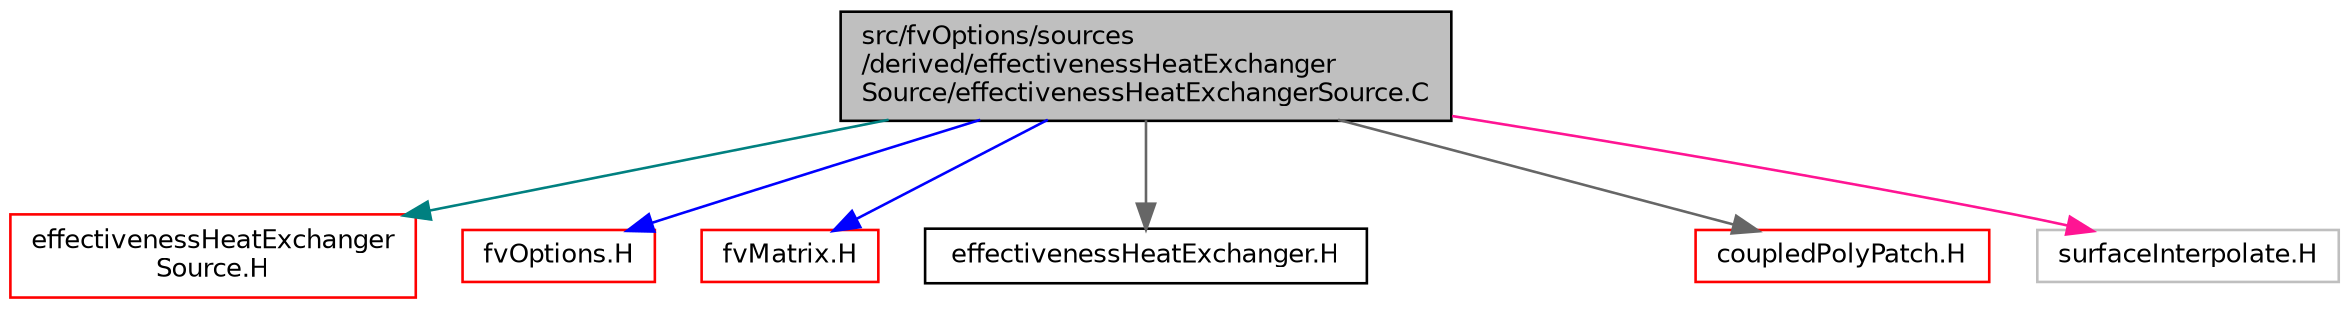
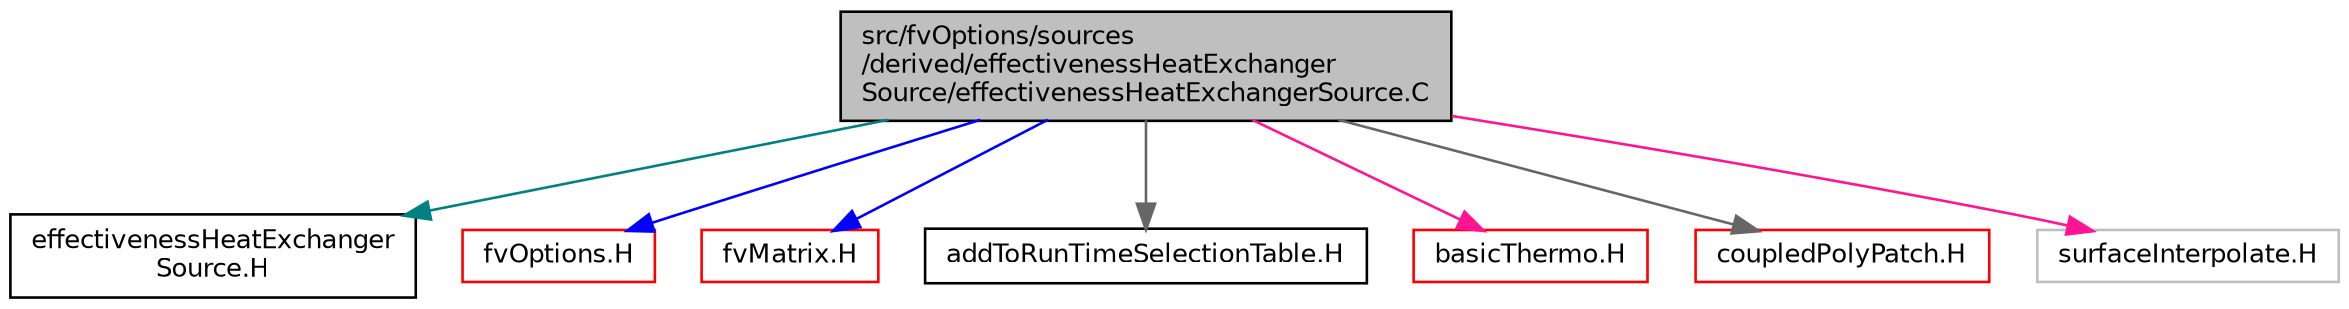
(213, 256) -> (213, 256)
(1146, 256) -> (1146, 256)
none -> (1531, 256)
